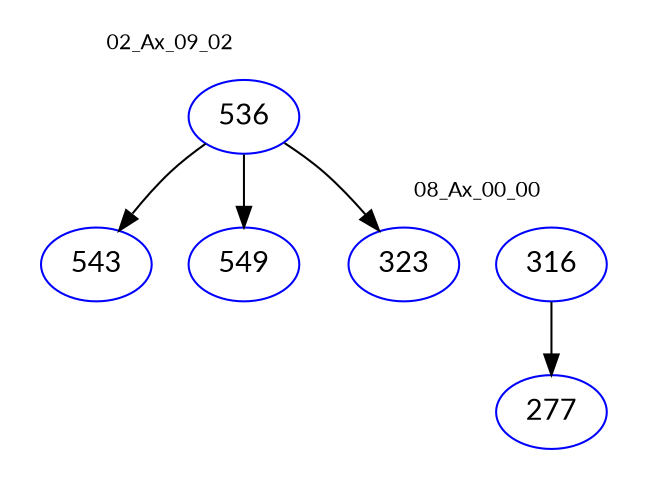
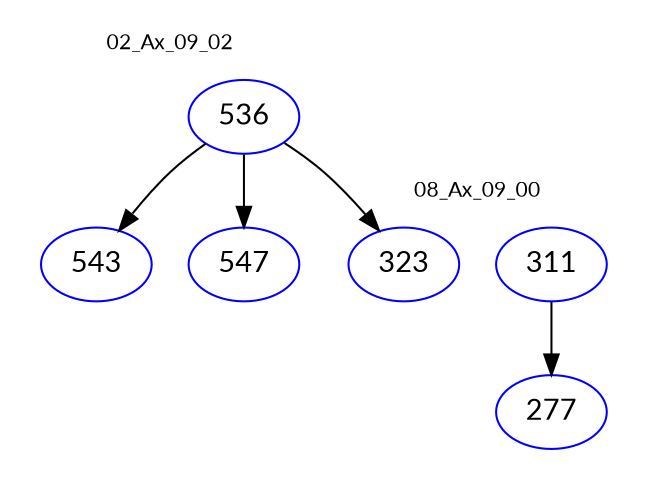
(478, 192) -> (478, 192)
(244, 264) -> (244, 264)
(551, 264) -> (551, 264)
